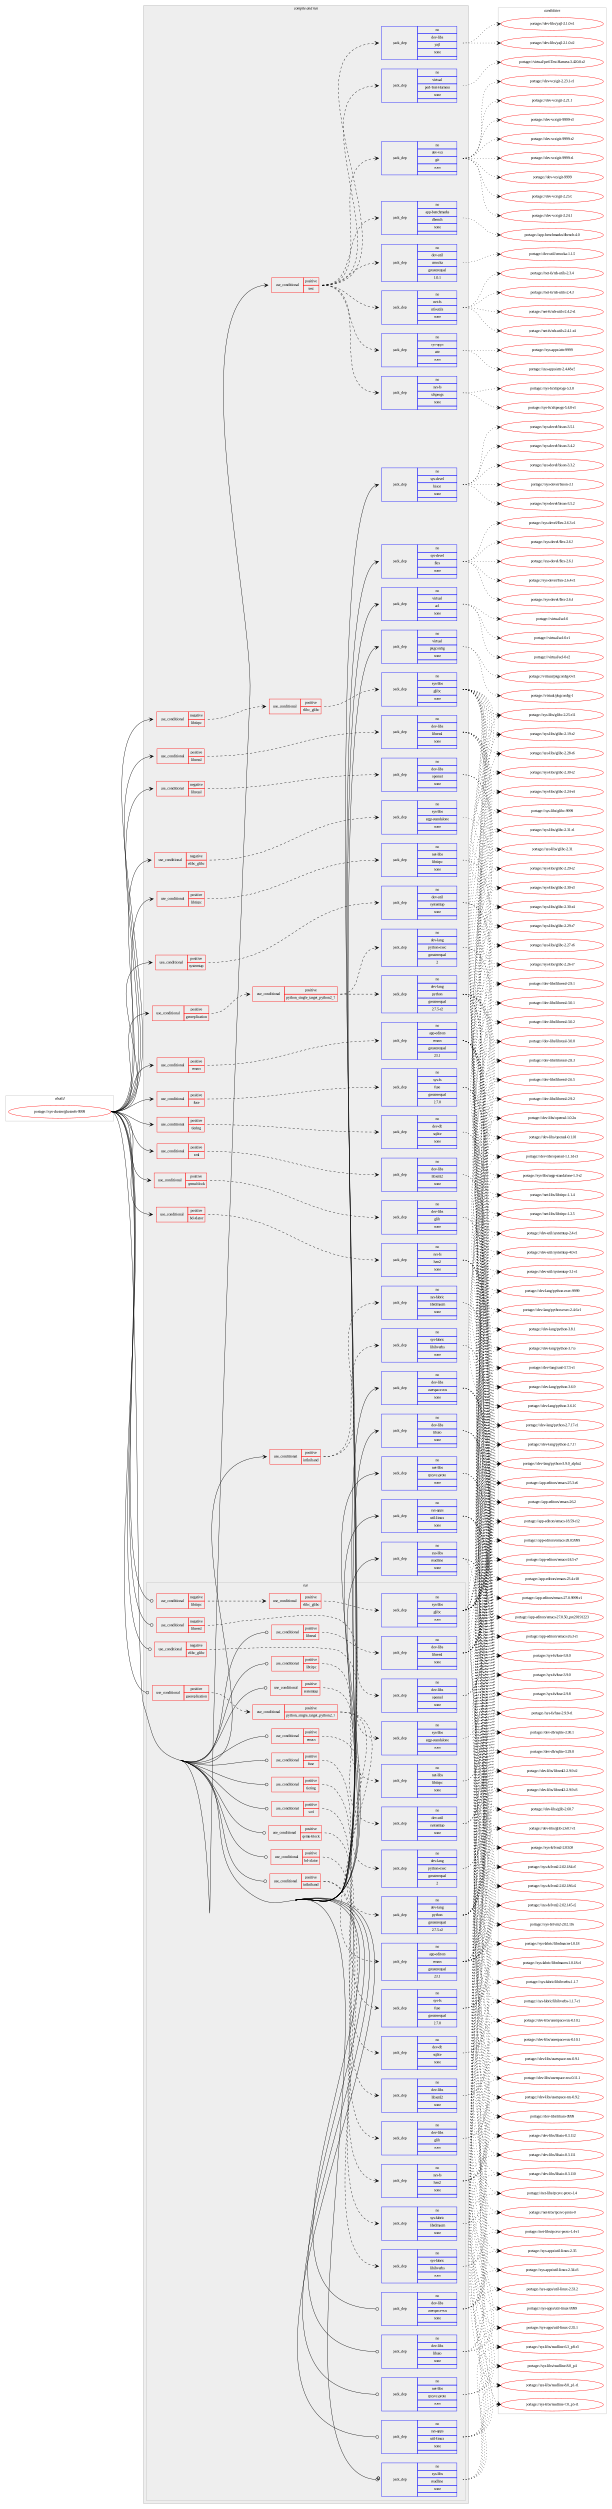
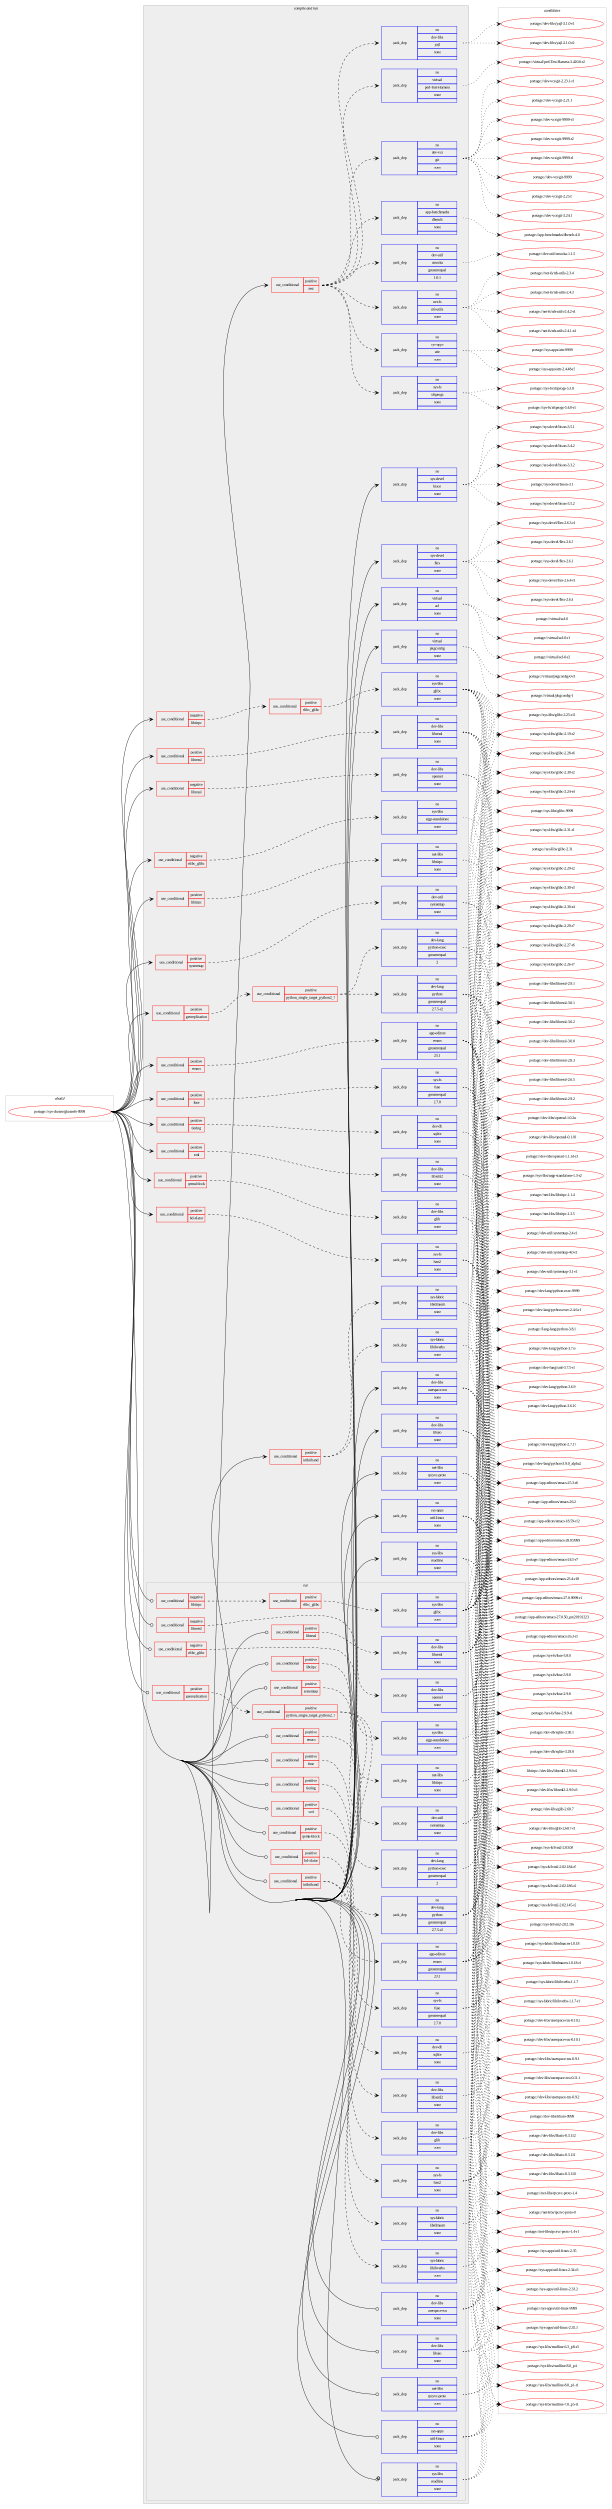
(552, 1329) -> (552, 1329)
(552, 1425) -> none
(552, 1771) -> (552, 1771)
